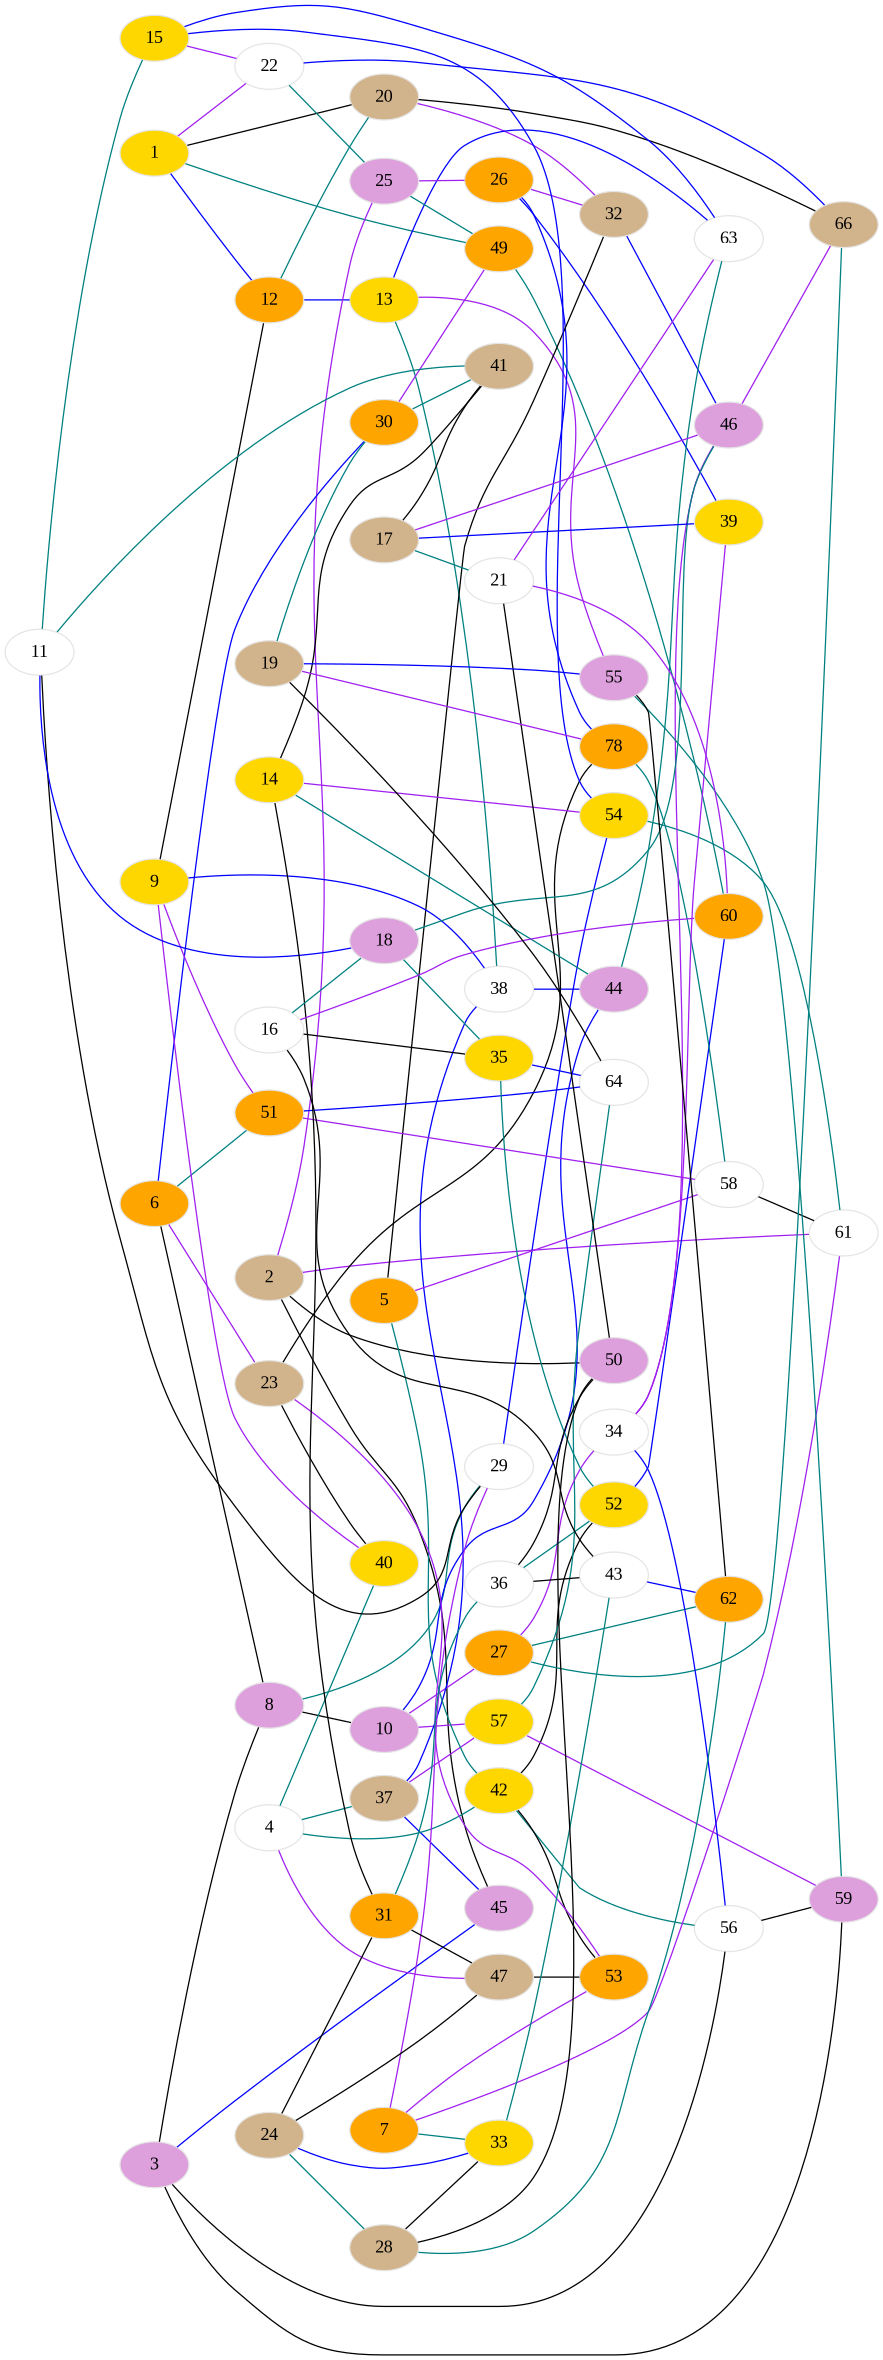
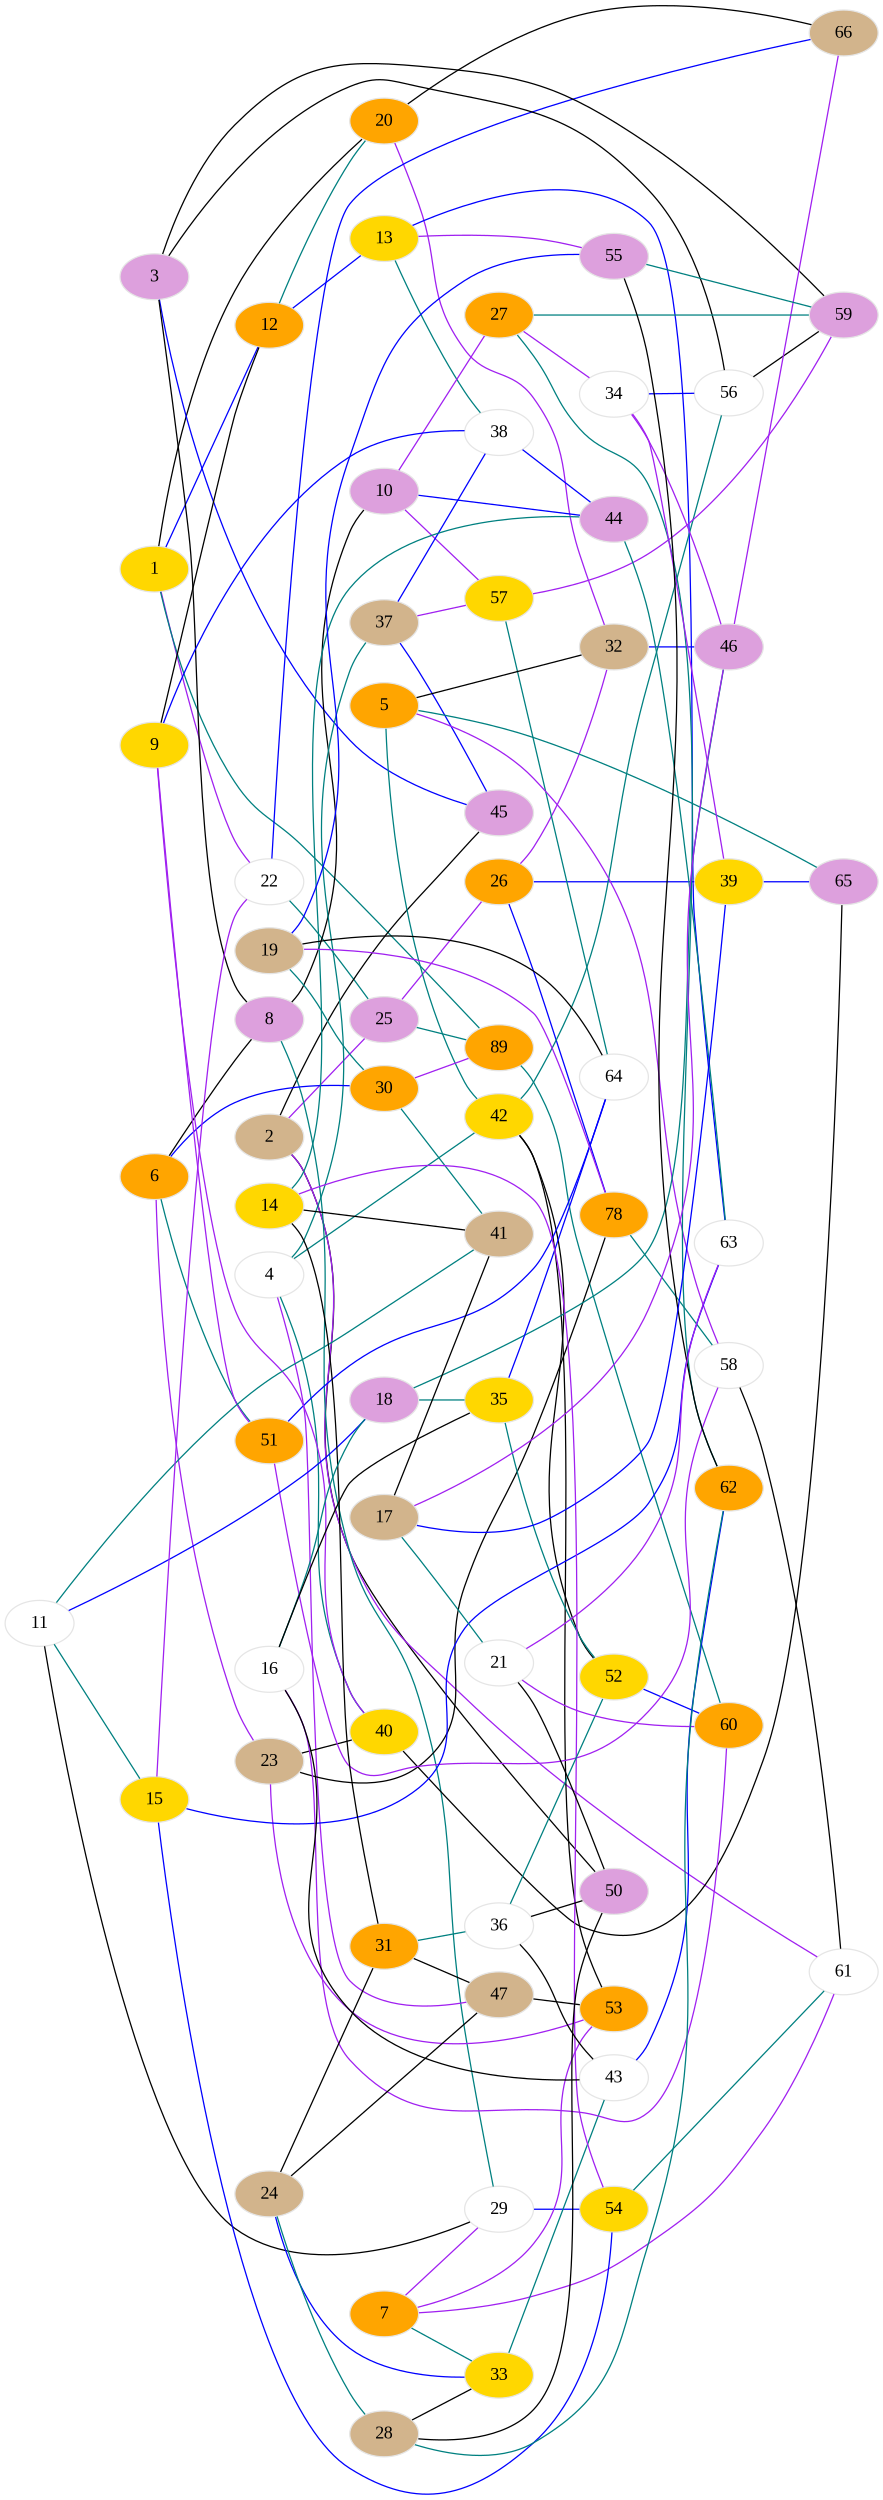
(384, 97) -> (384, 121)
(499, 249) -> (499, 1048)
none -> (844, 882)
(806, 1063) -> (664, 315)
